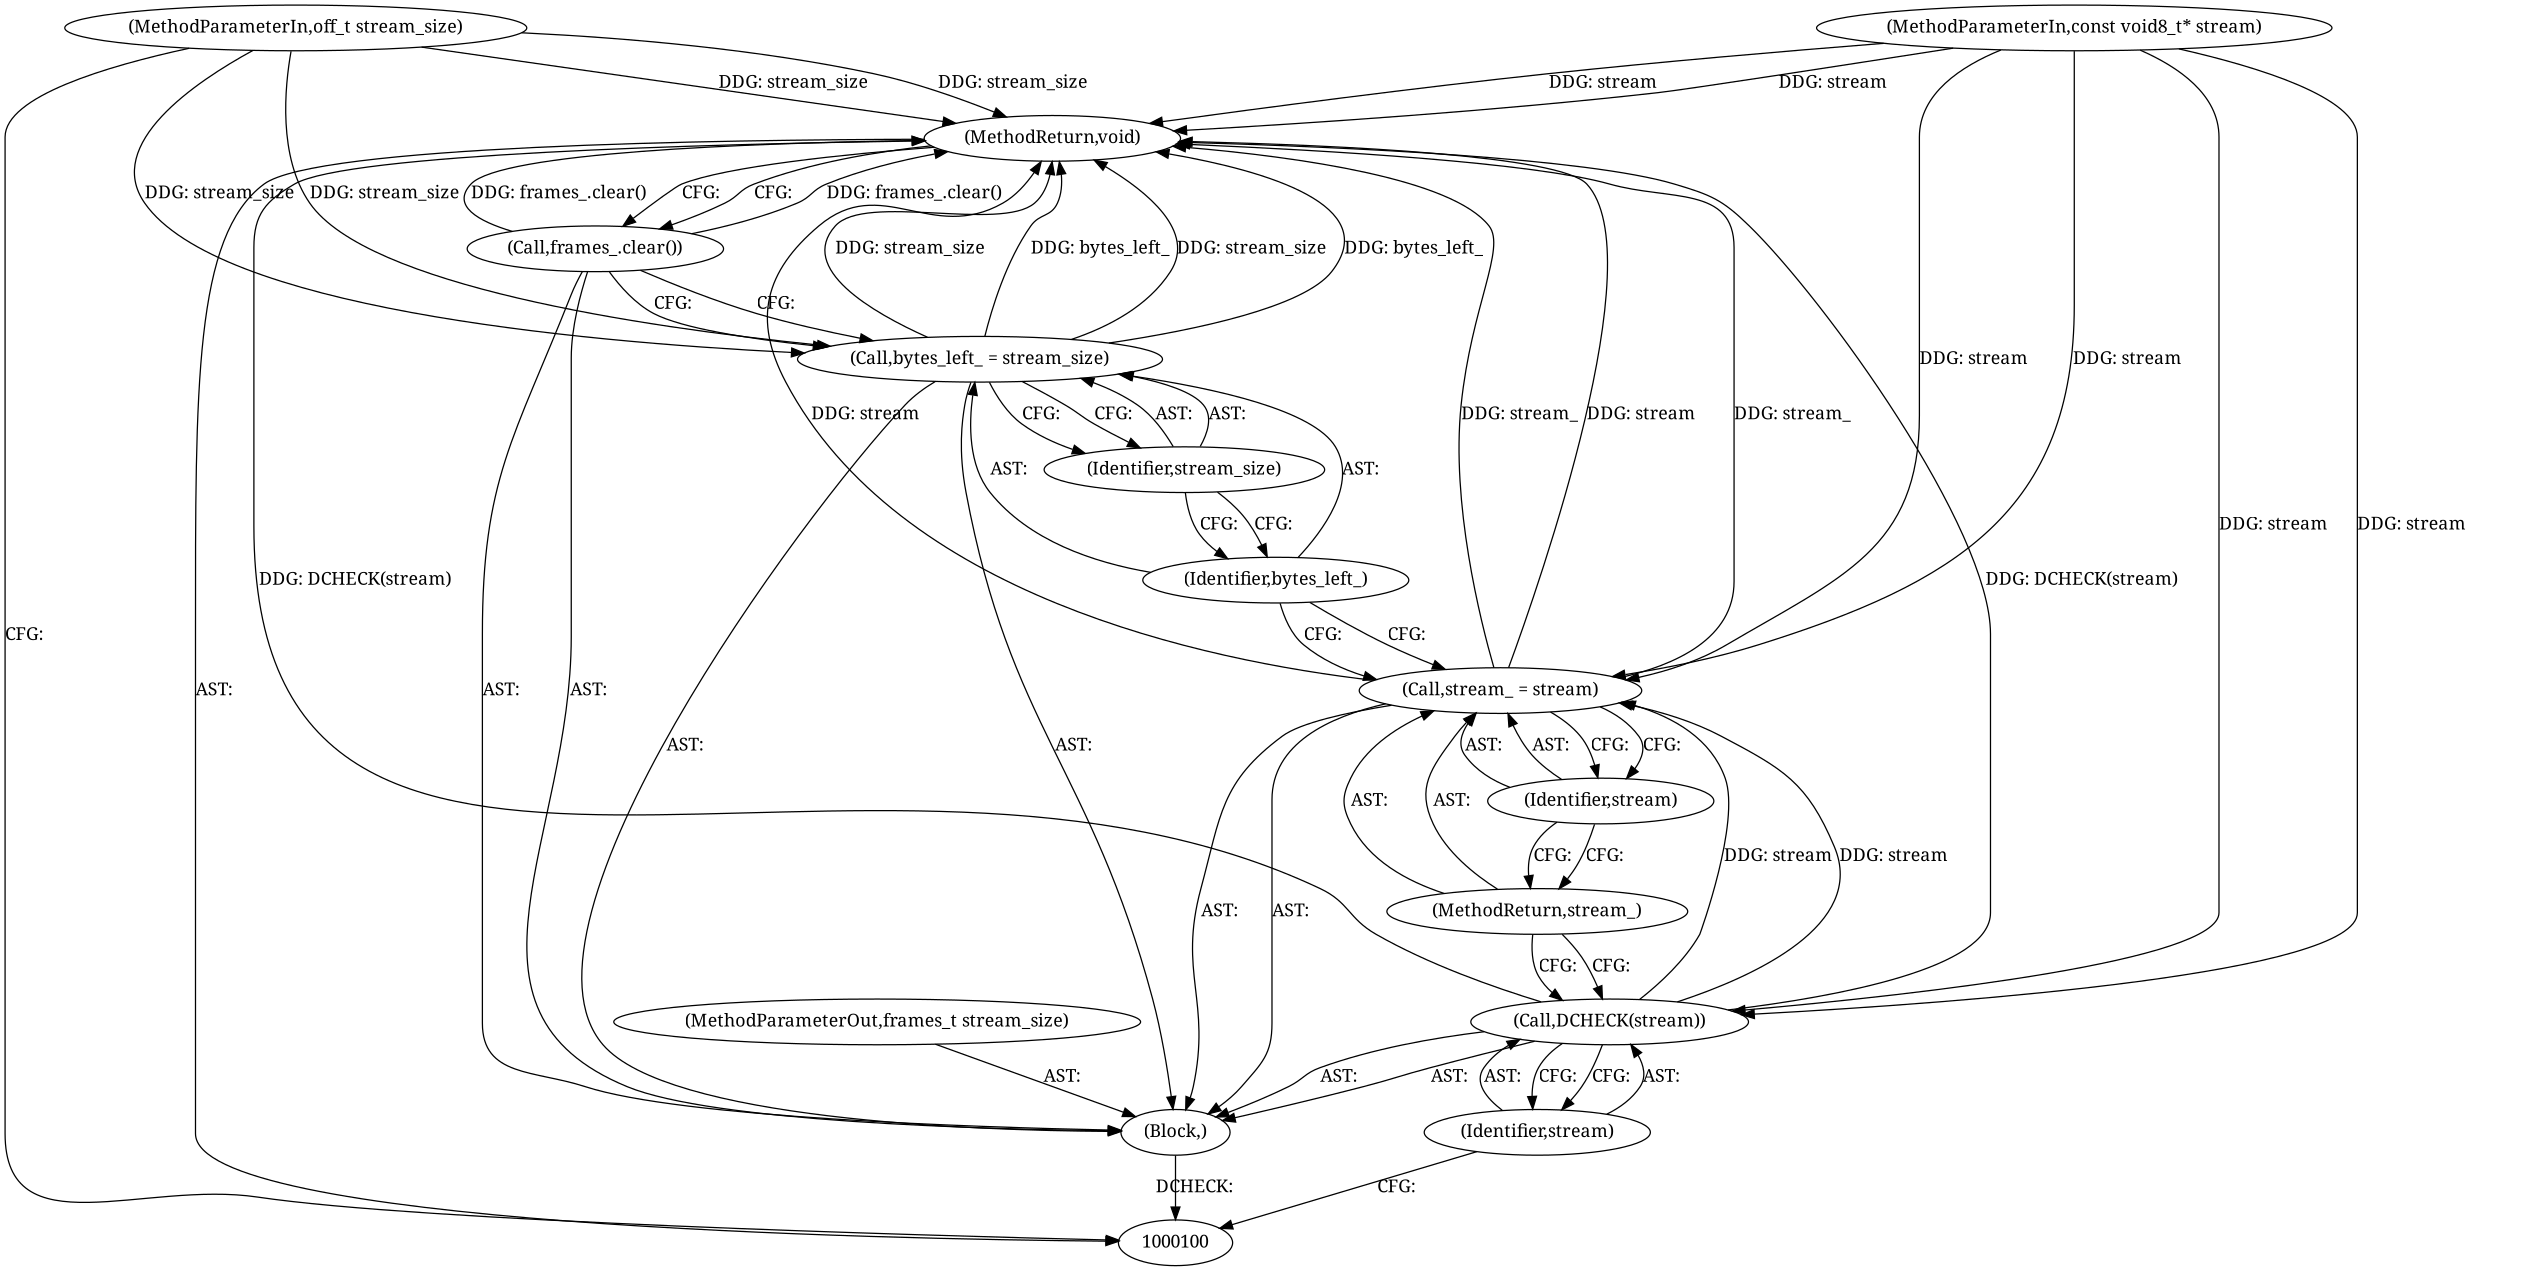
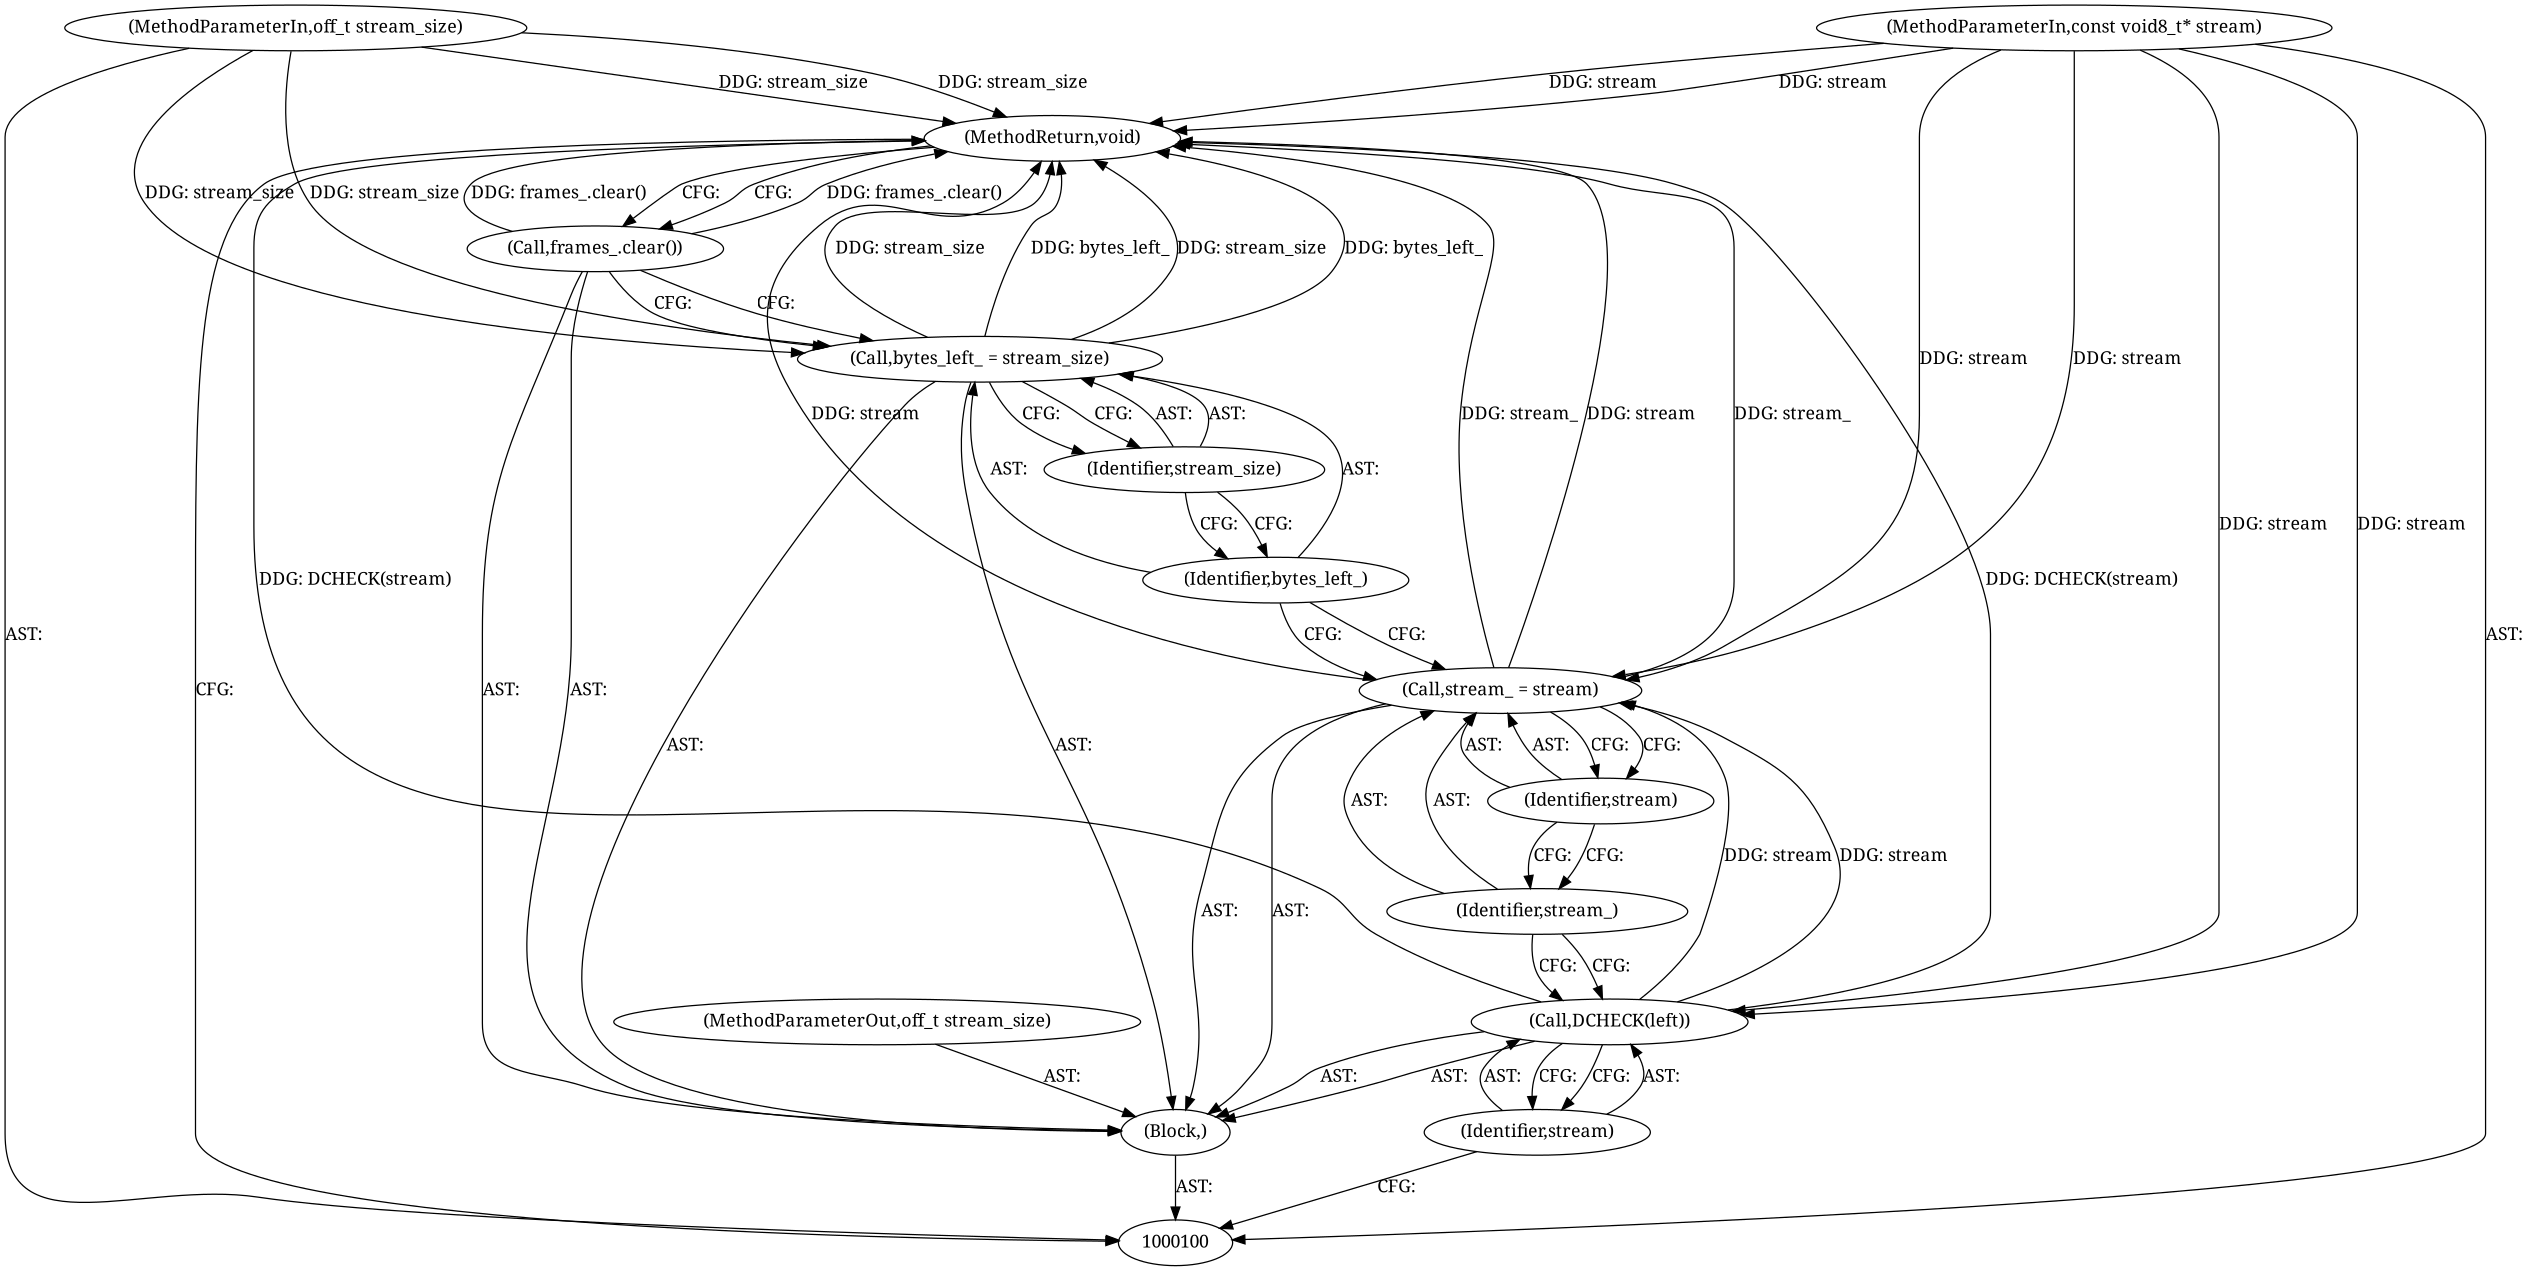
(27, 635) -> (27, 635)
(217, 691) -> (217, 691)
(1537, 911) -> (1537, 911)
(877, 1022) -> (877, 1022)
(1610, 1022) -> (1610, 1022)
none -> (2486, 1130)
(1197, 1188) -> (1197, 1188)
